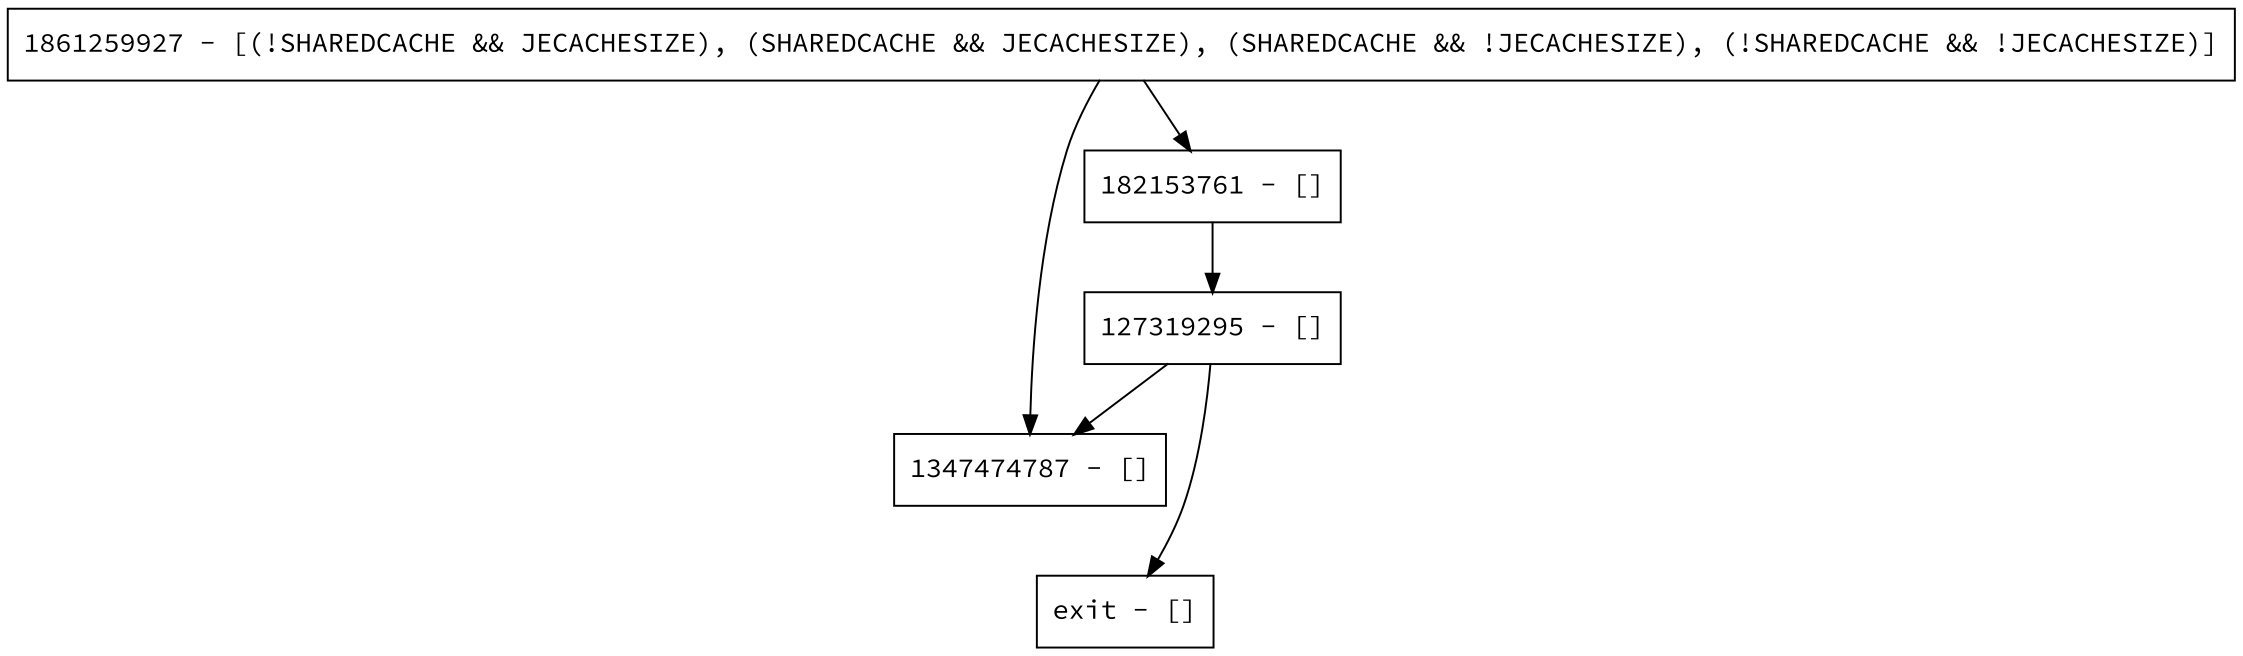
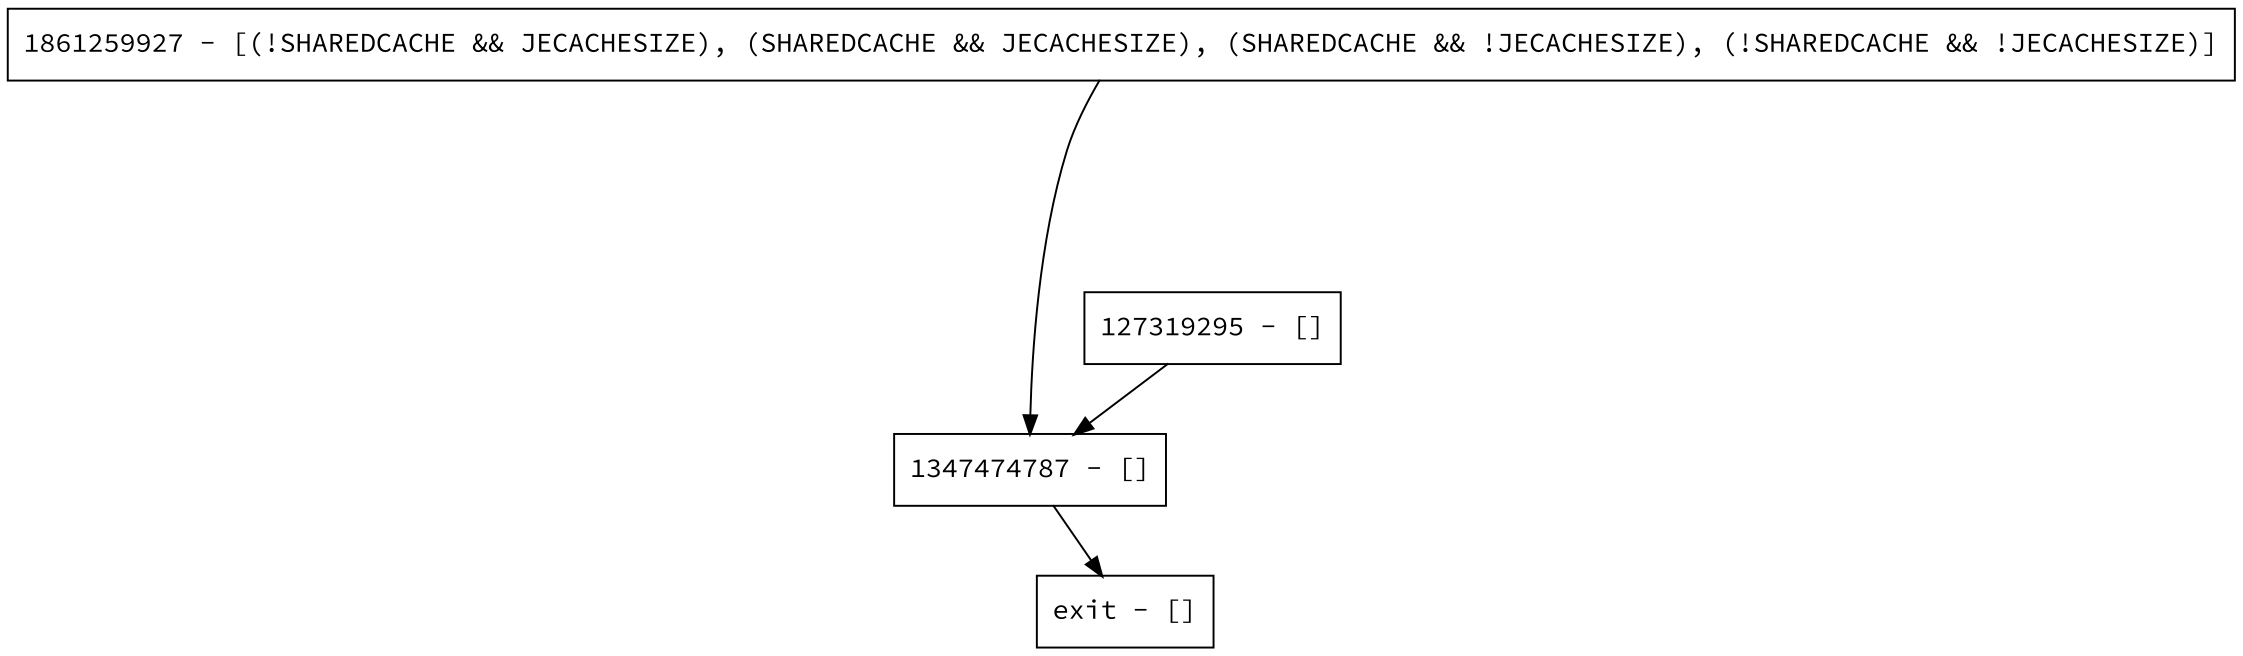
(1213, 186) -> none
(1195, 465) -> (1072, 533)
